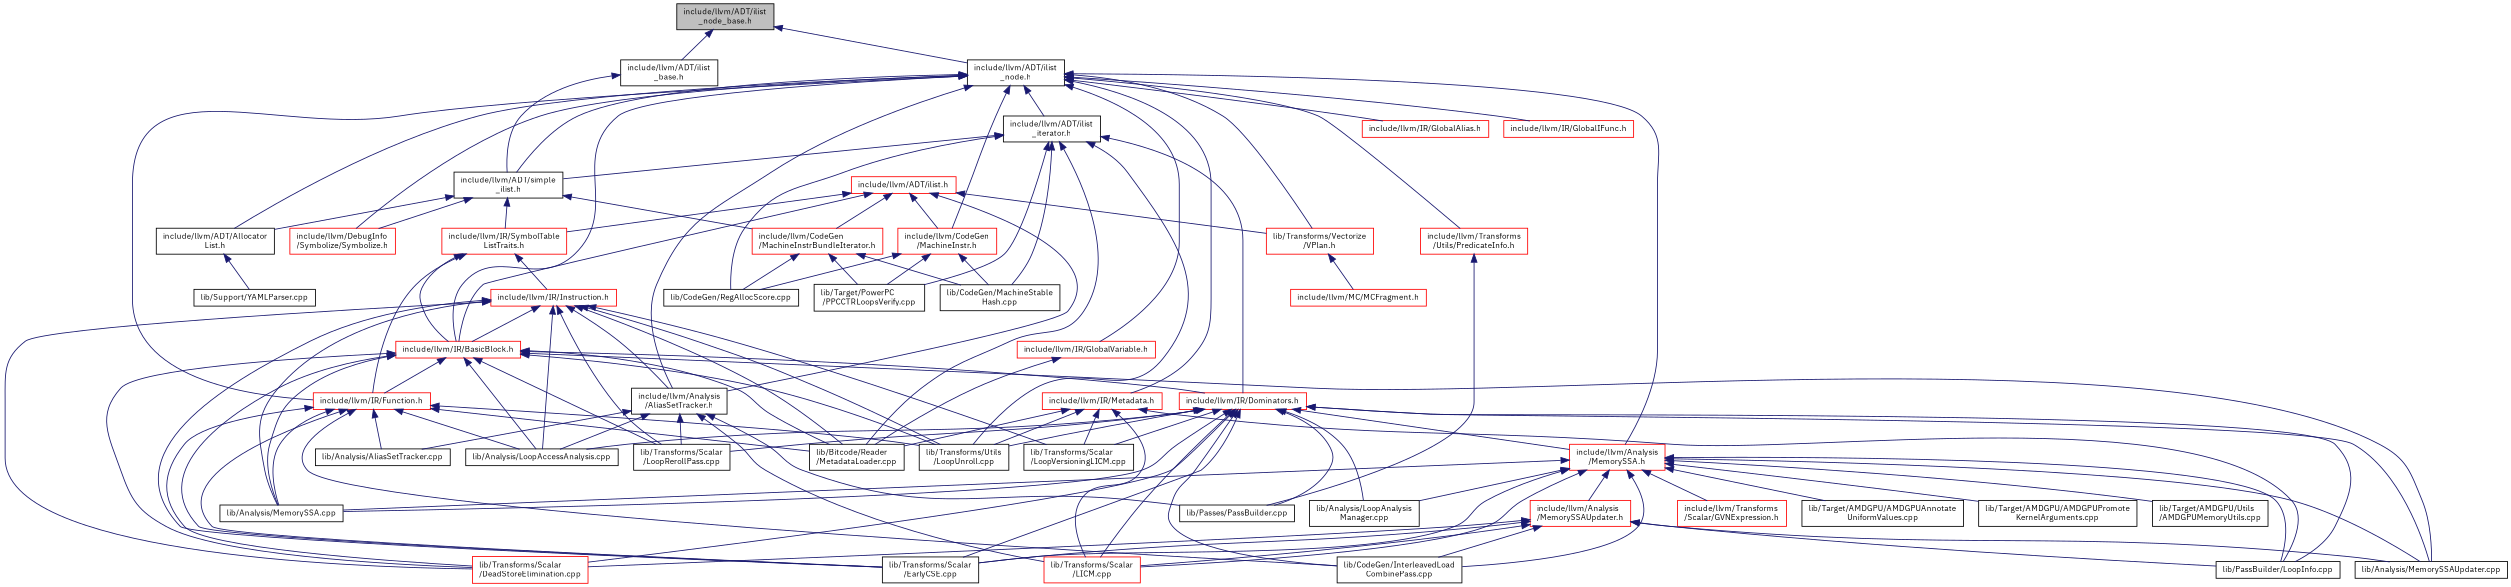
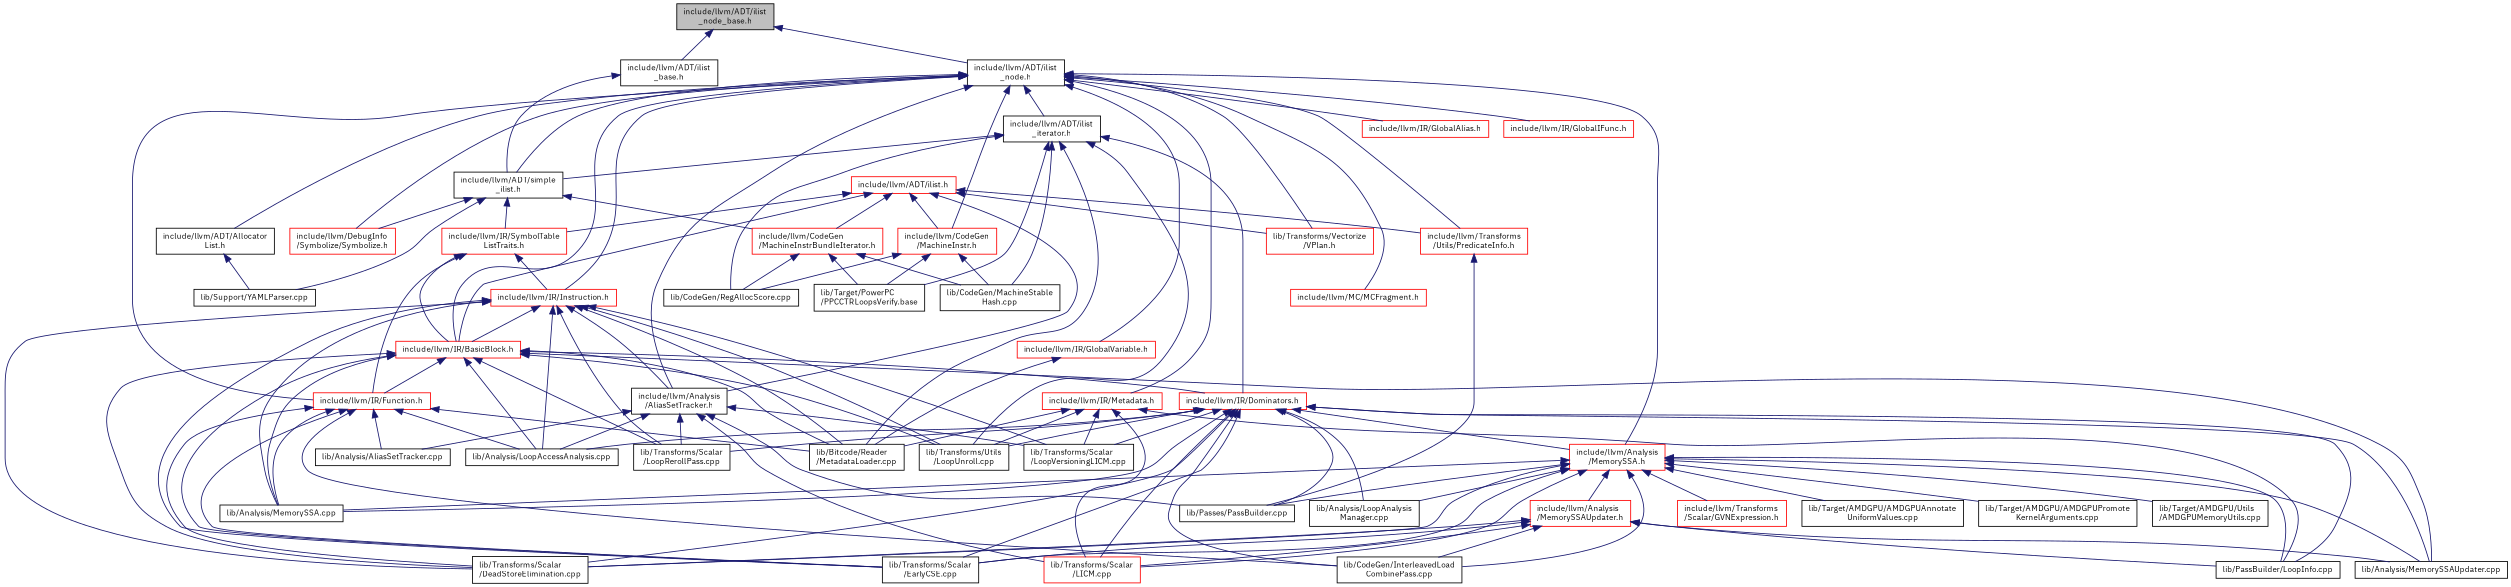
none -> (649, 113)
none -> (1193, 210)
(360, 213) -> (393, 259)
(1343, 275) -> (1277, 130)
(869, 298) -> (869, 298)
(668, 421) -> none
none -> (858, 422)
none -> (1417, 483)
none -> (1083, 546)
(530, 570) -> (530, 570)
